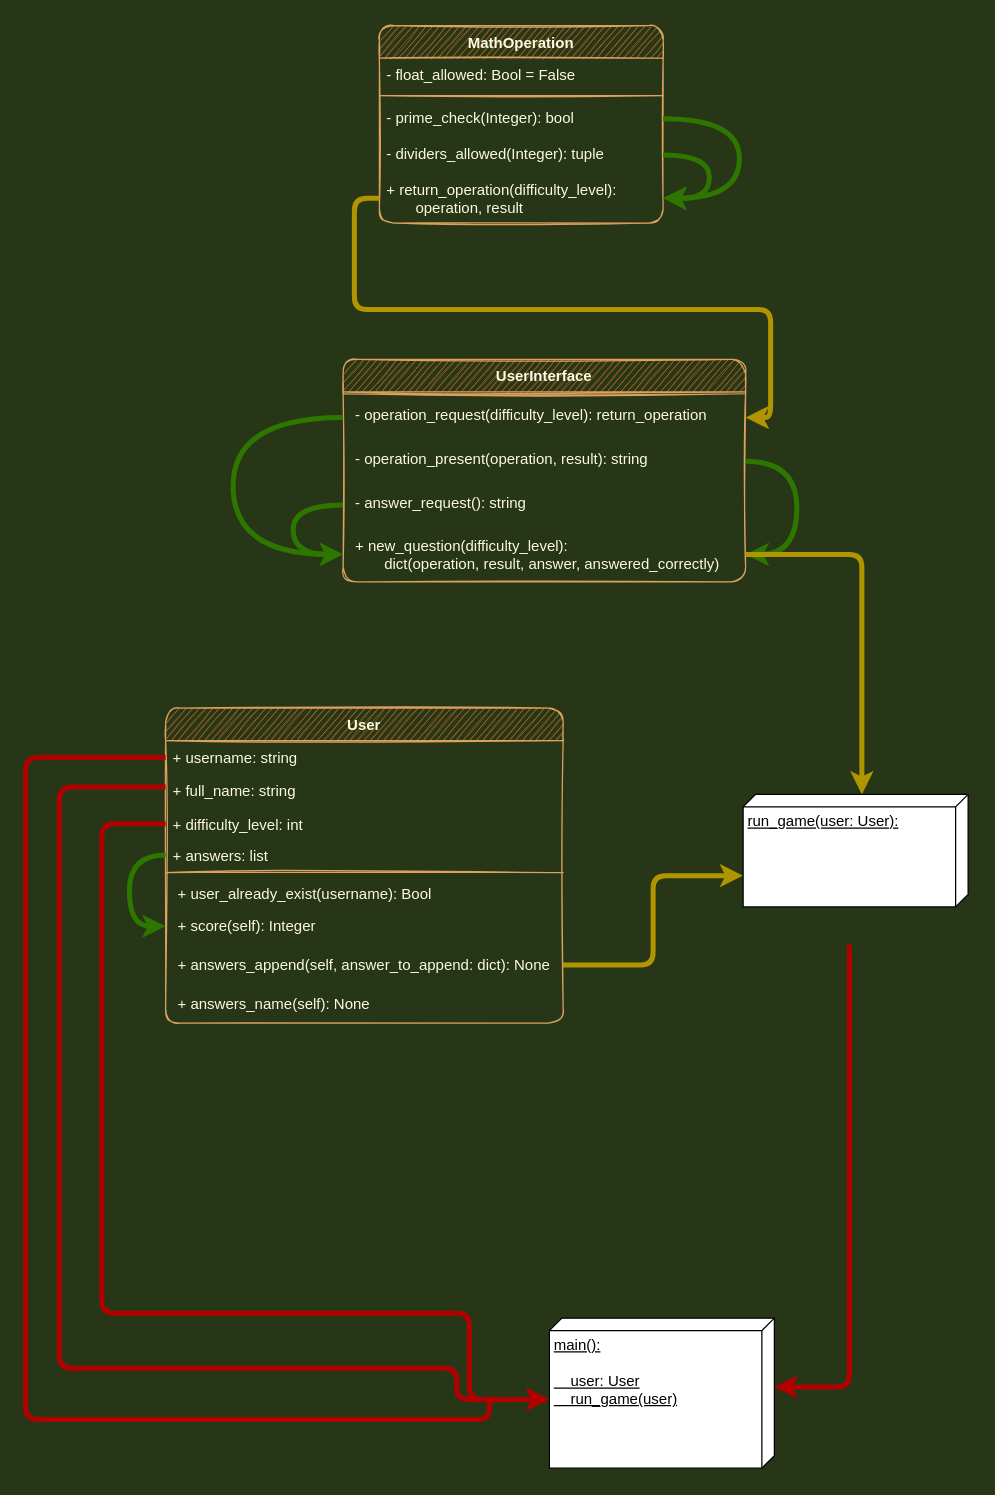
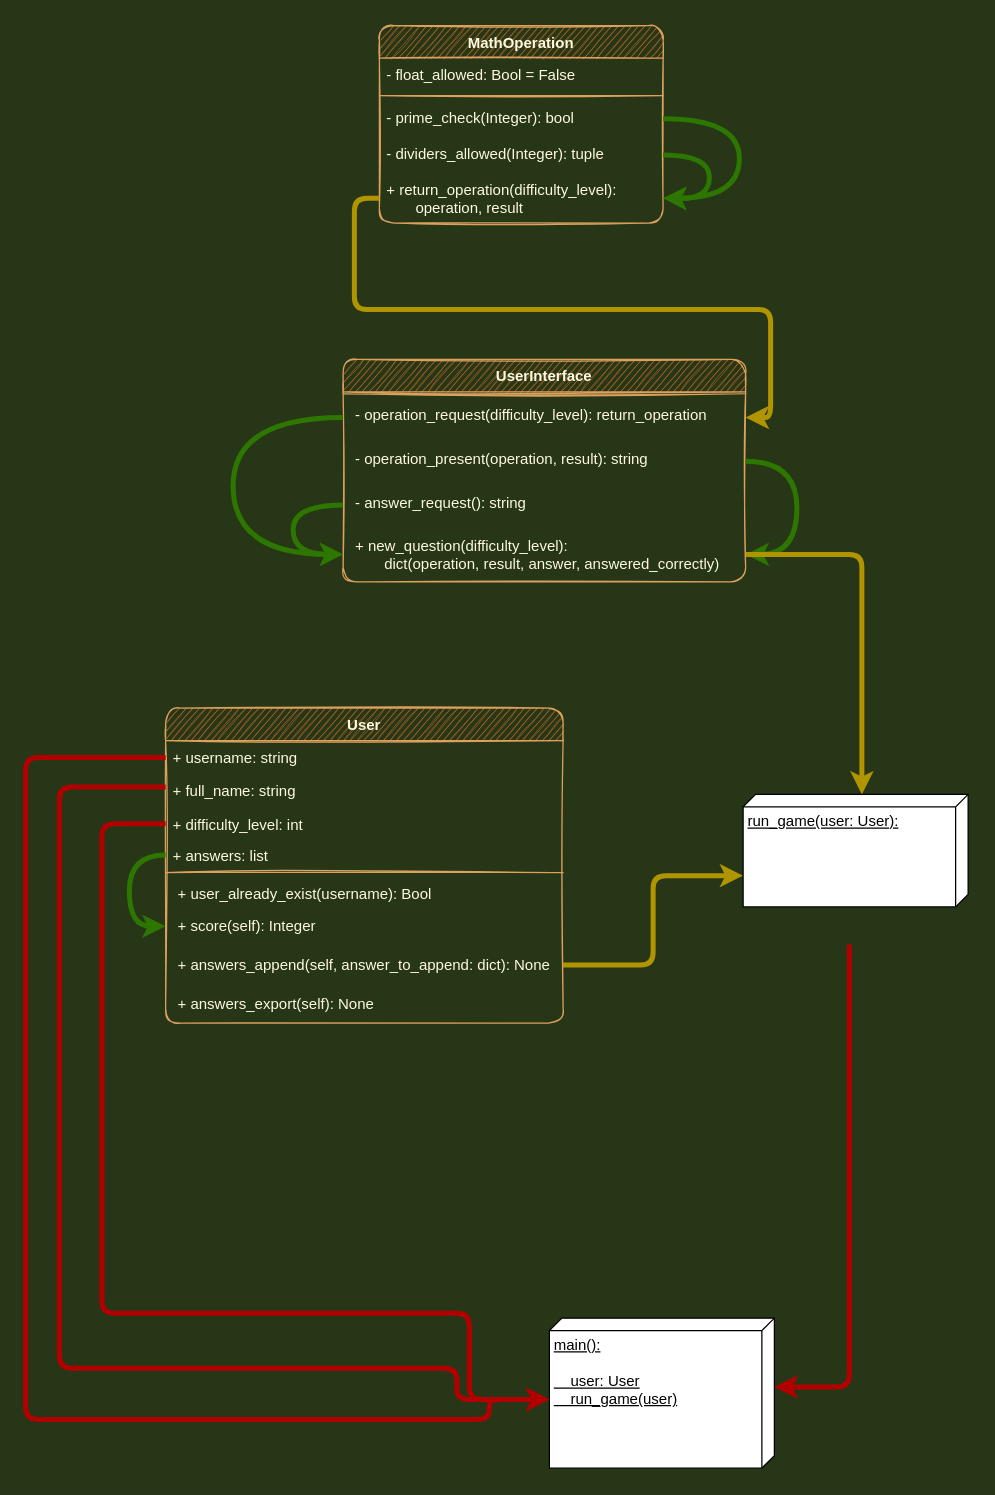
(279, 1004) -> (287, 1004)
